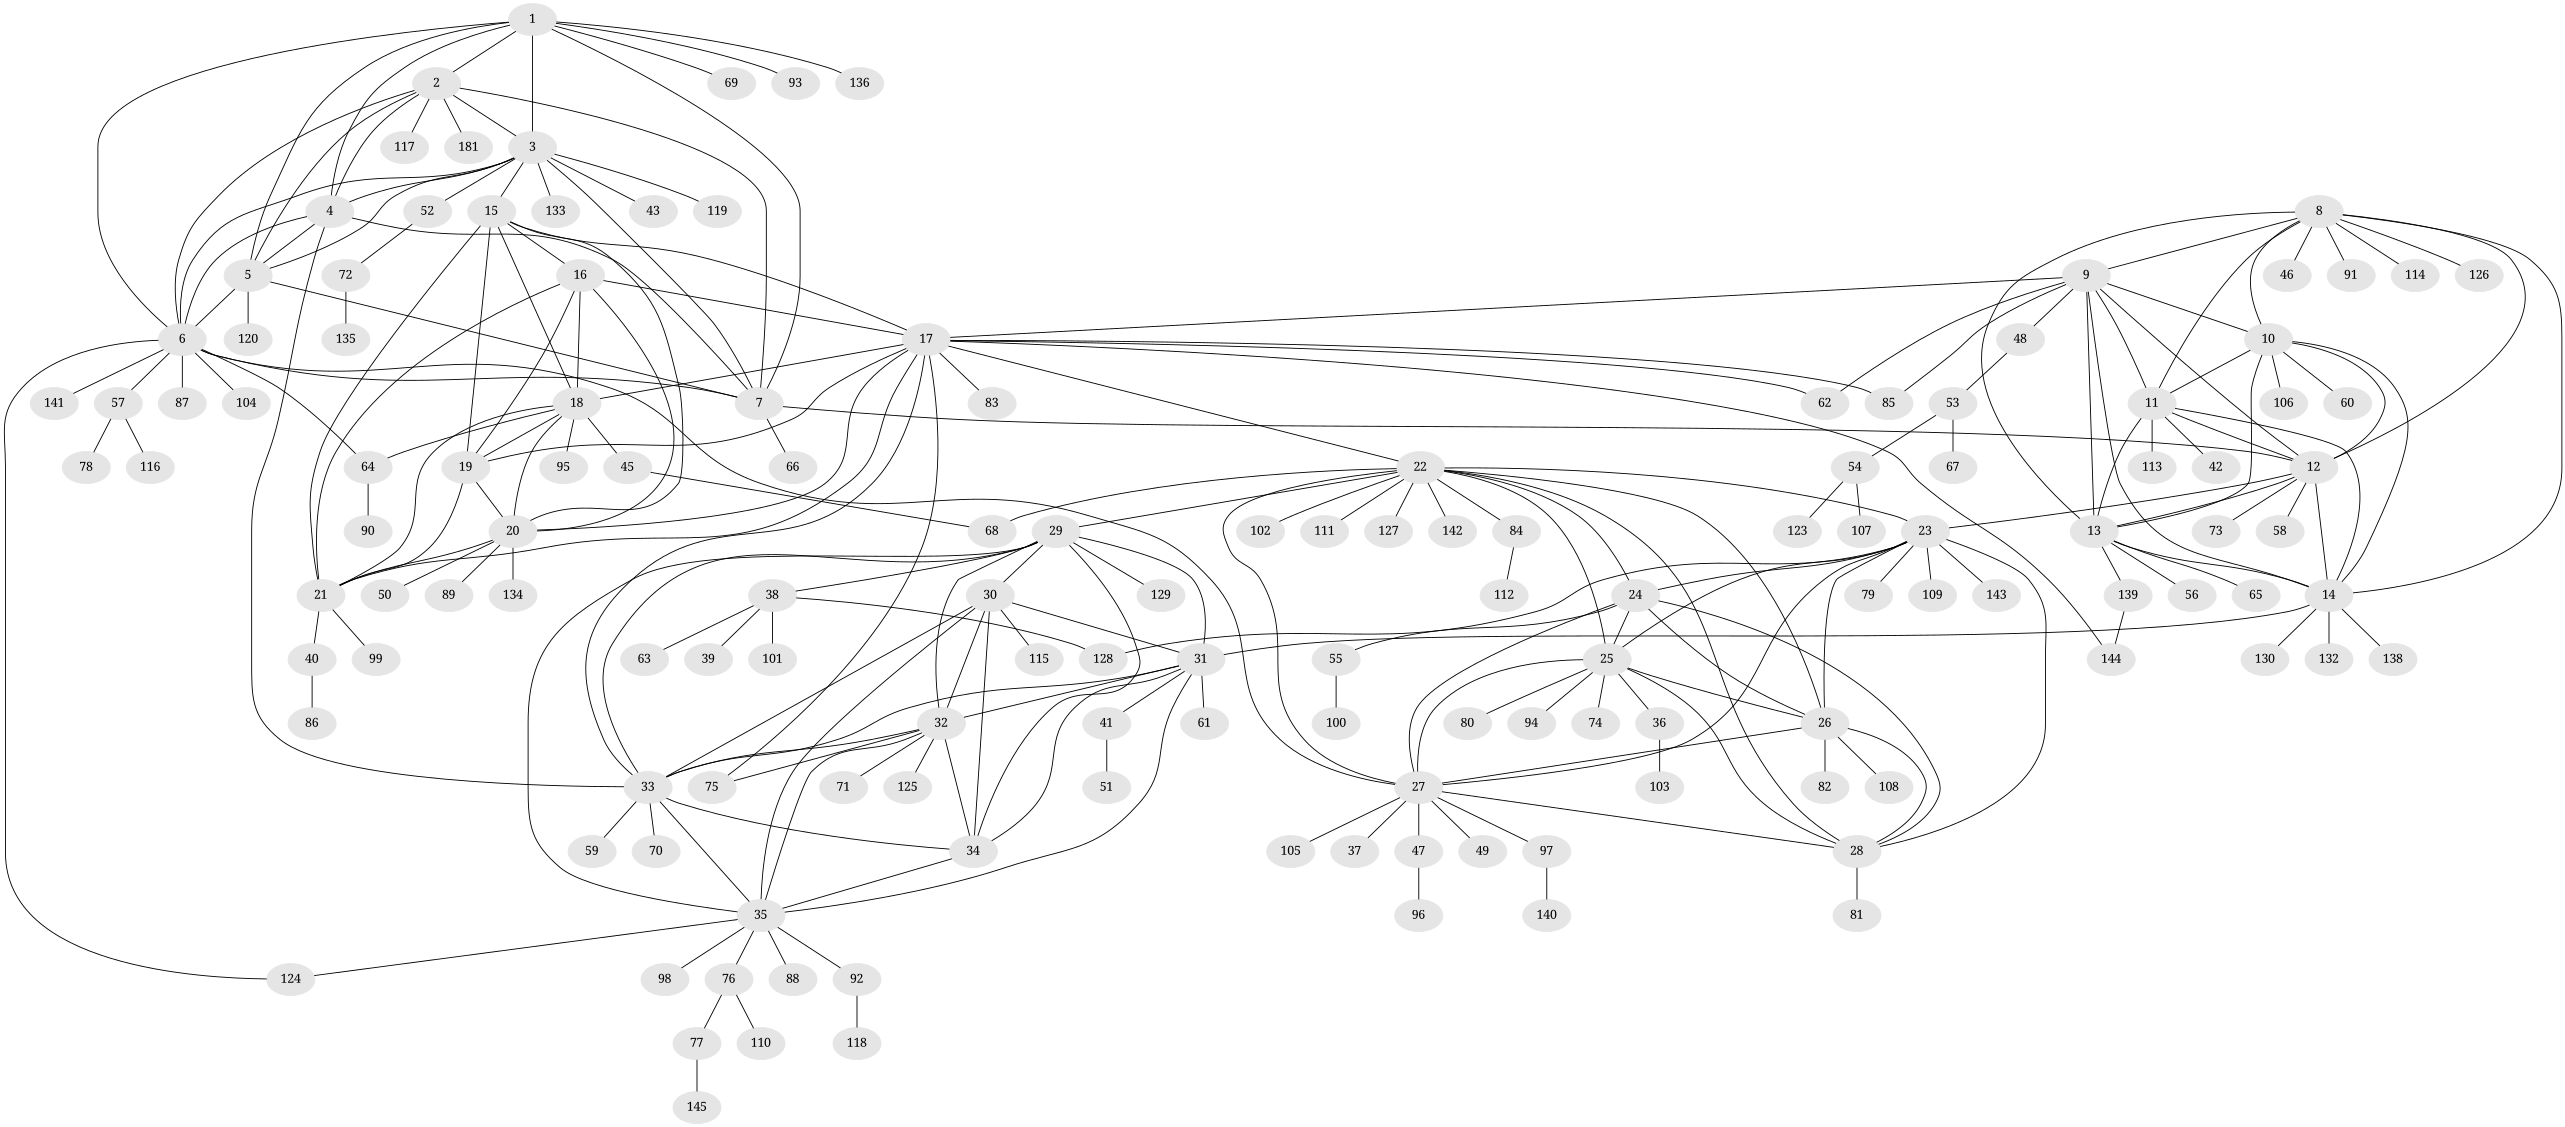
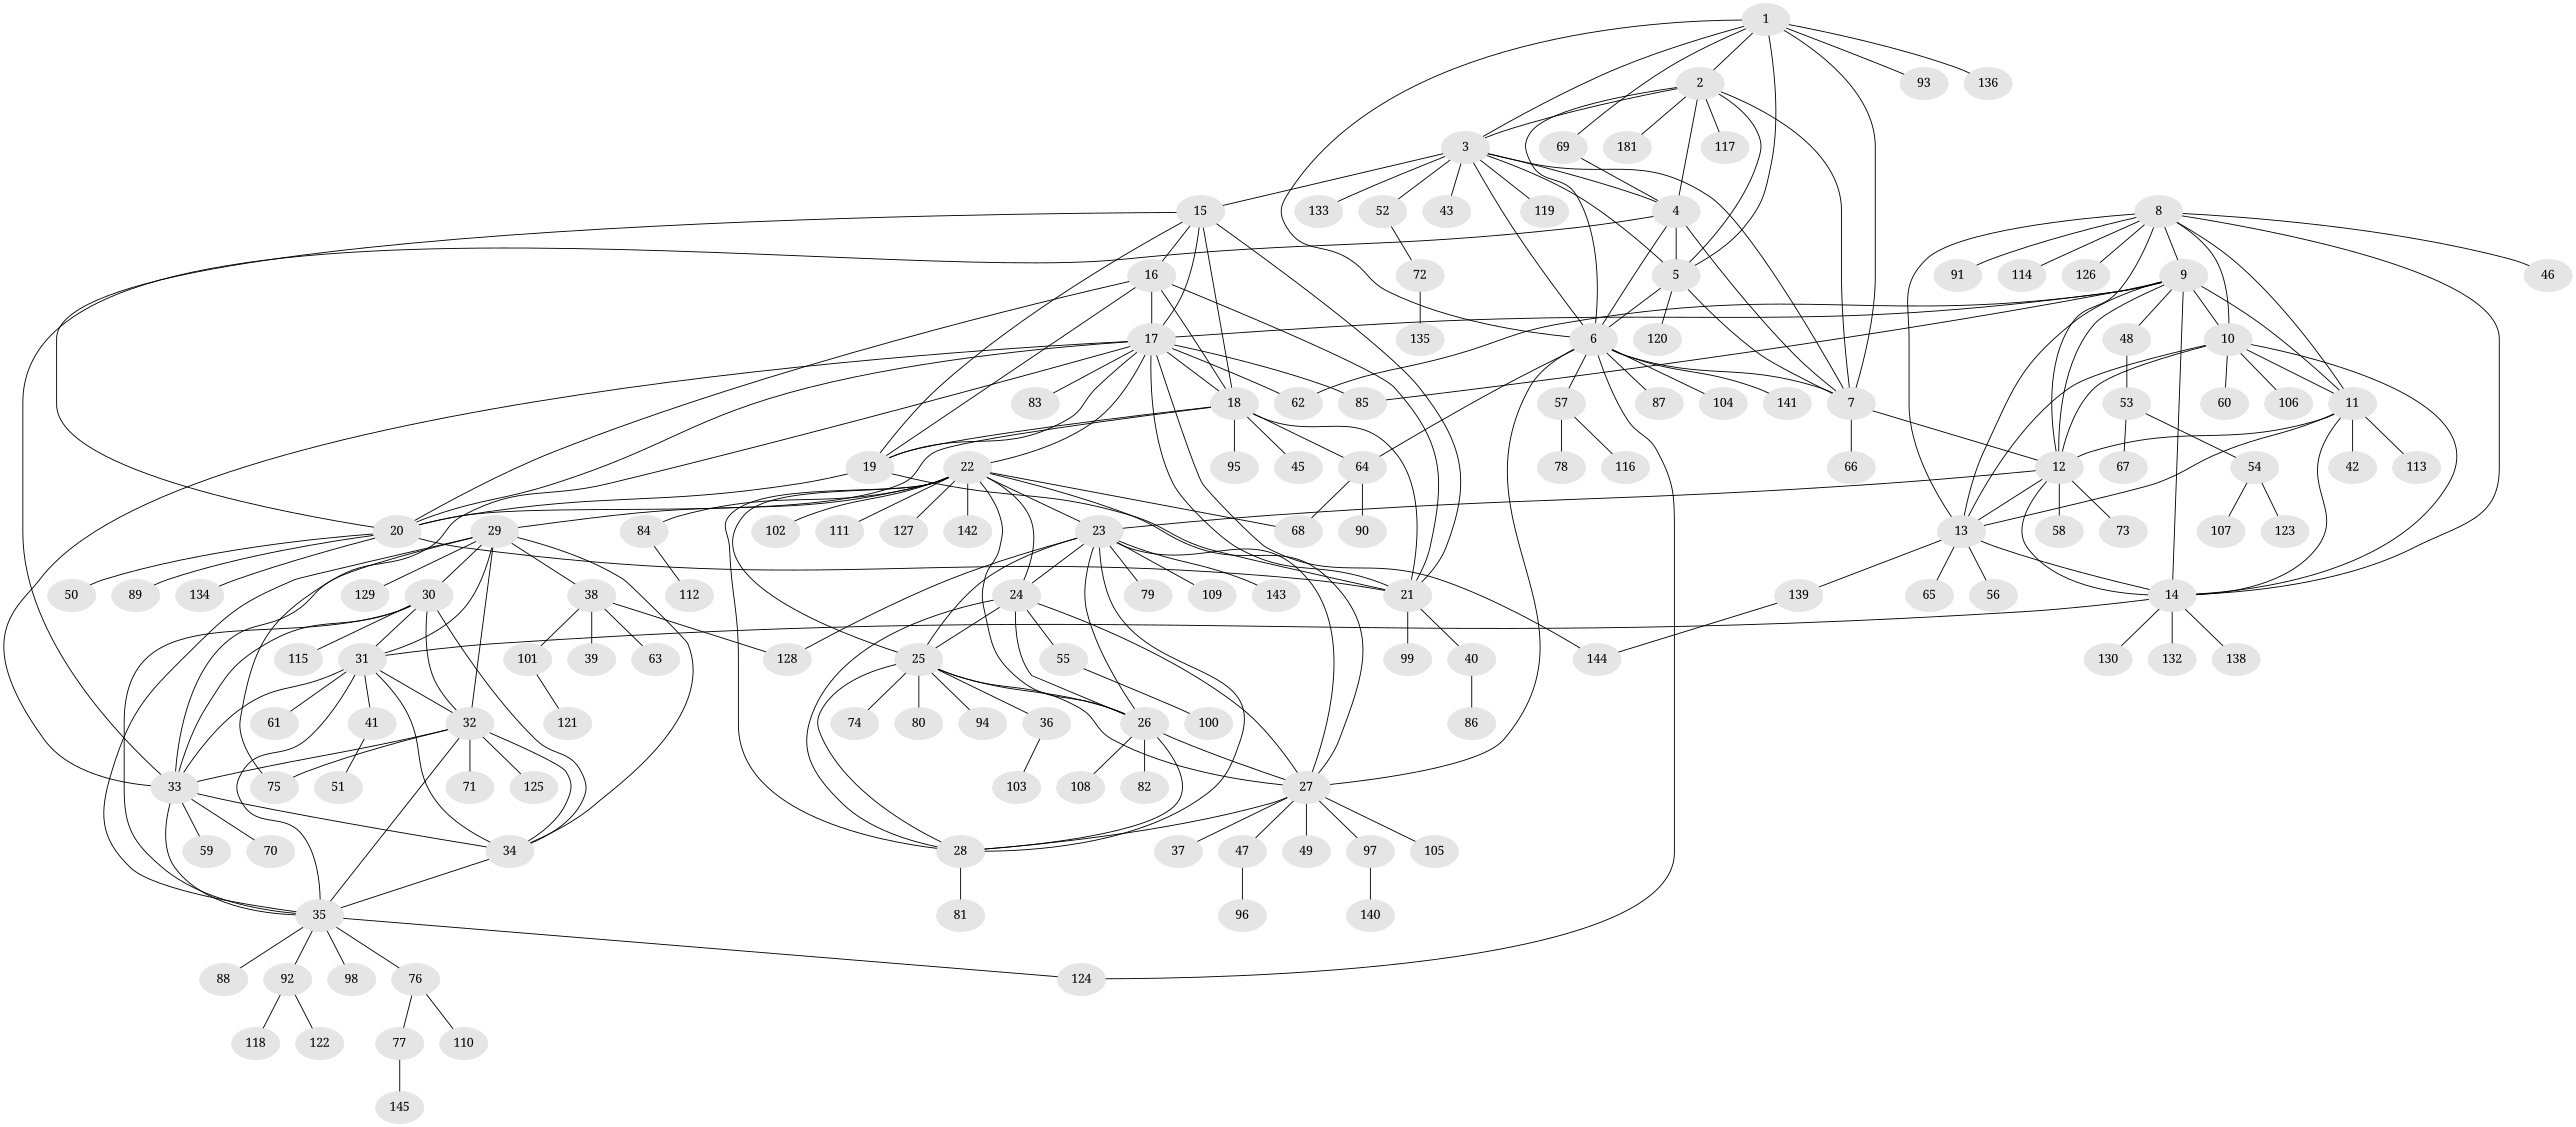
(389, 79) -> (1620, 179)
(778, 494) -> (1330, 499)
none -> (568, 724)
none -> (320, 1044)
